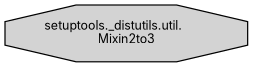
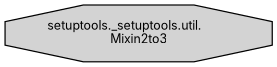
(126, 33) -> (139, 33)
